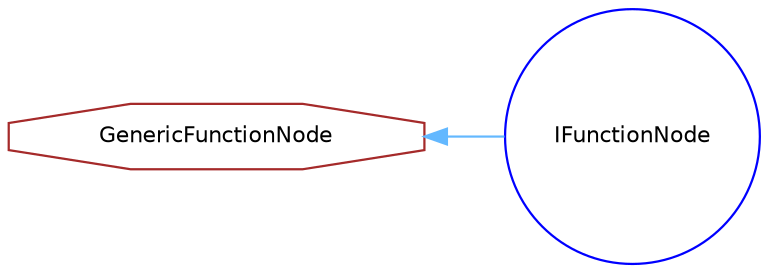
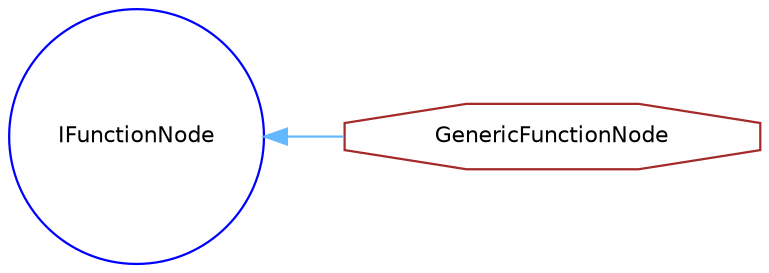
(476, 137) -> (316, 137)
